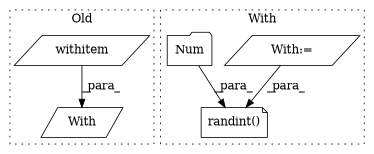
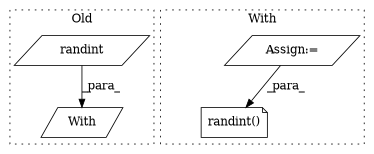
(82, 50) -> (82, 50)
(190, 50) -> none
(292, 50) -> (292, 50)
